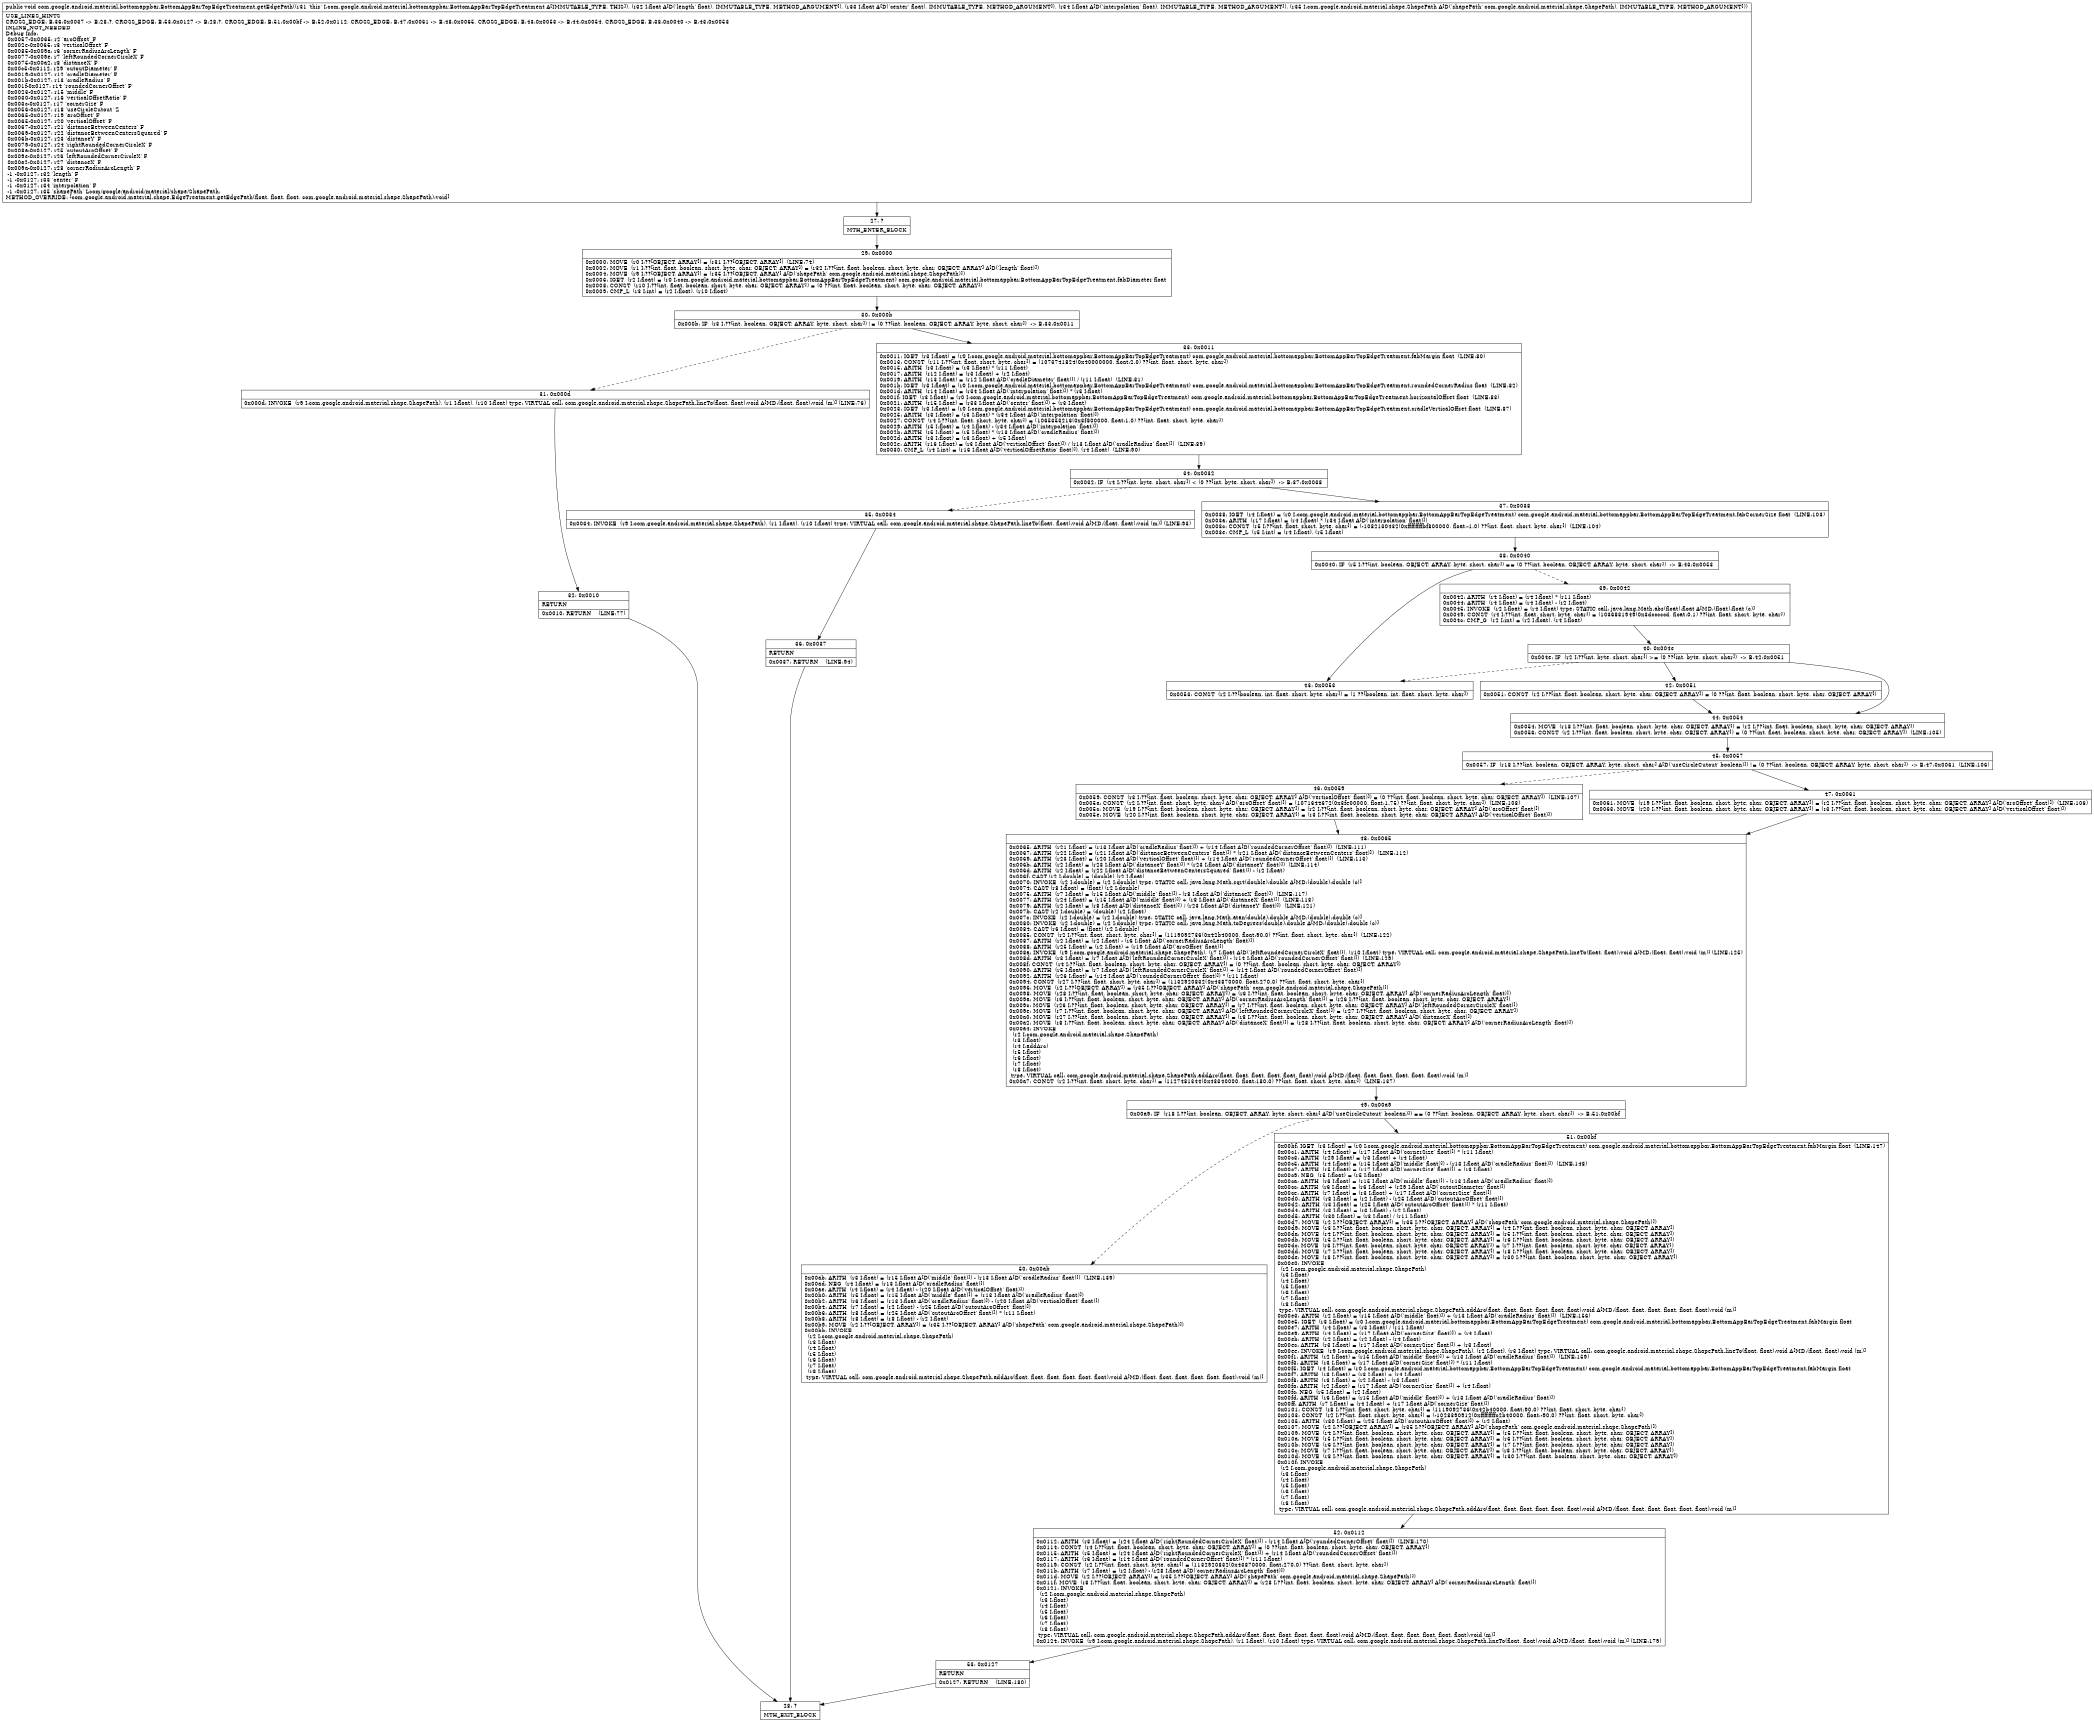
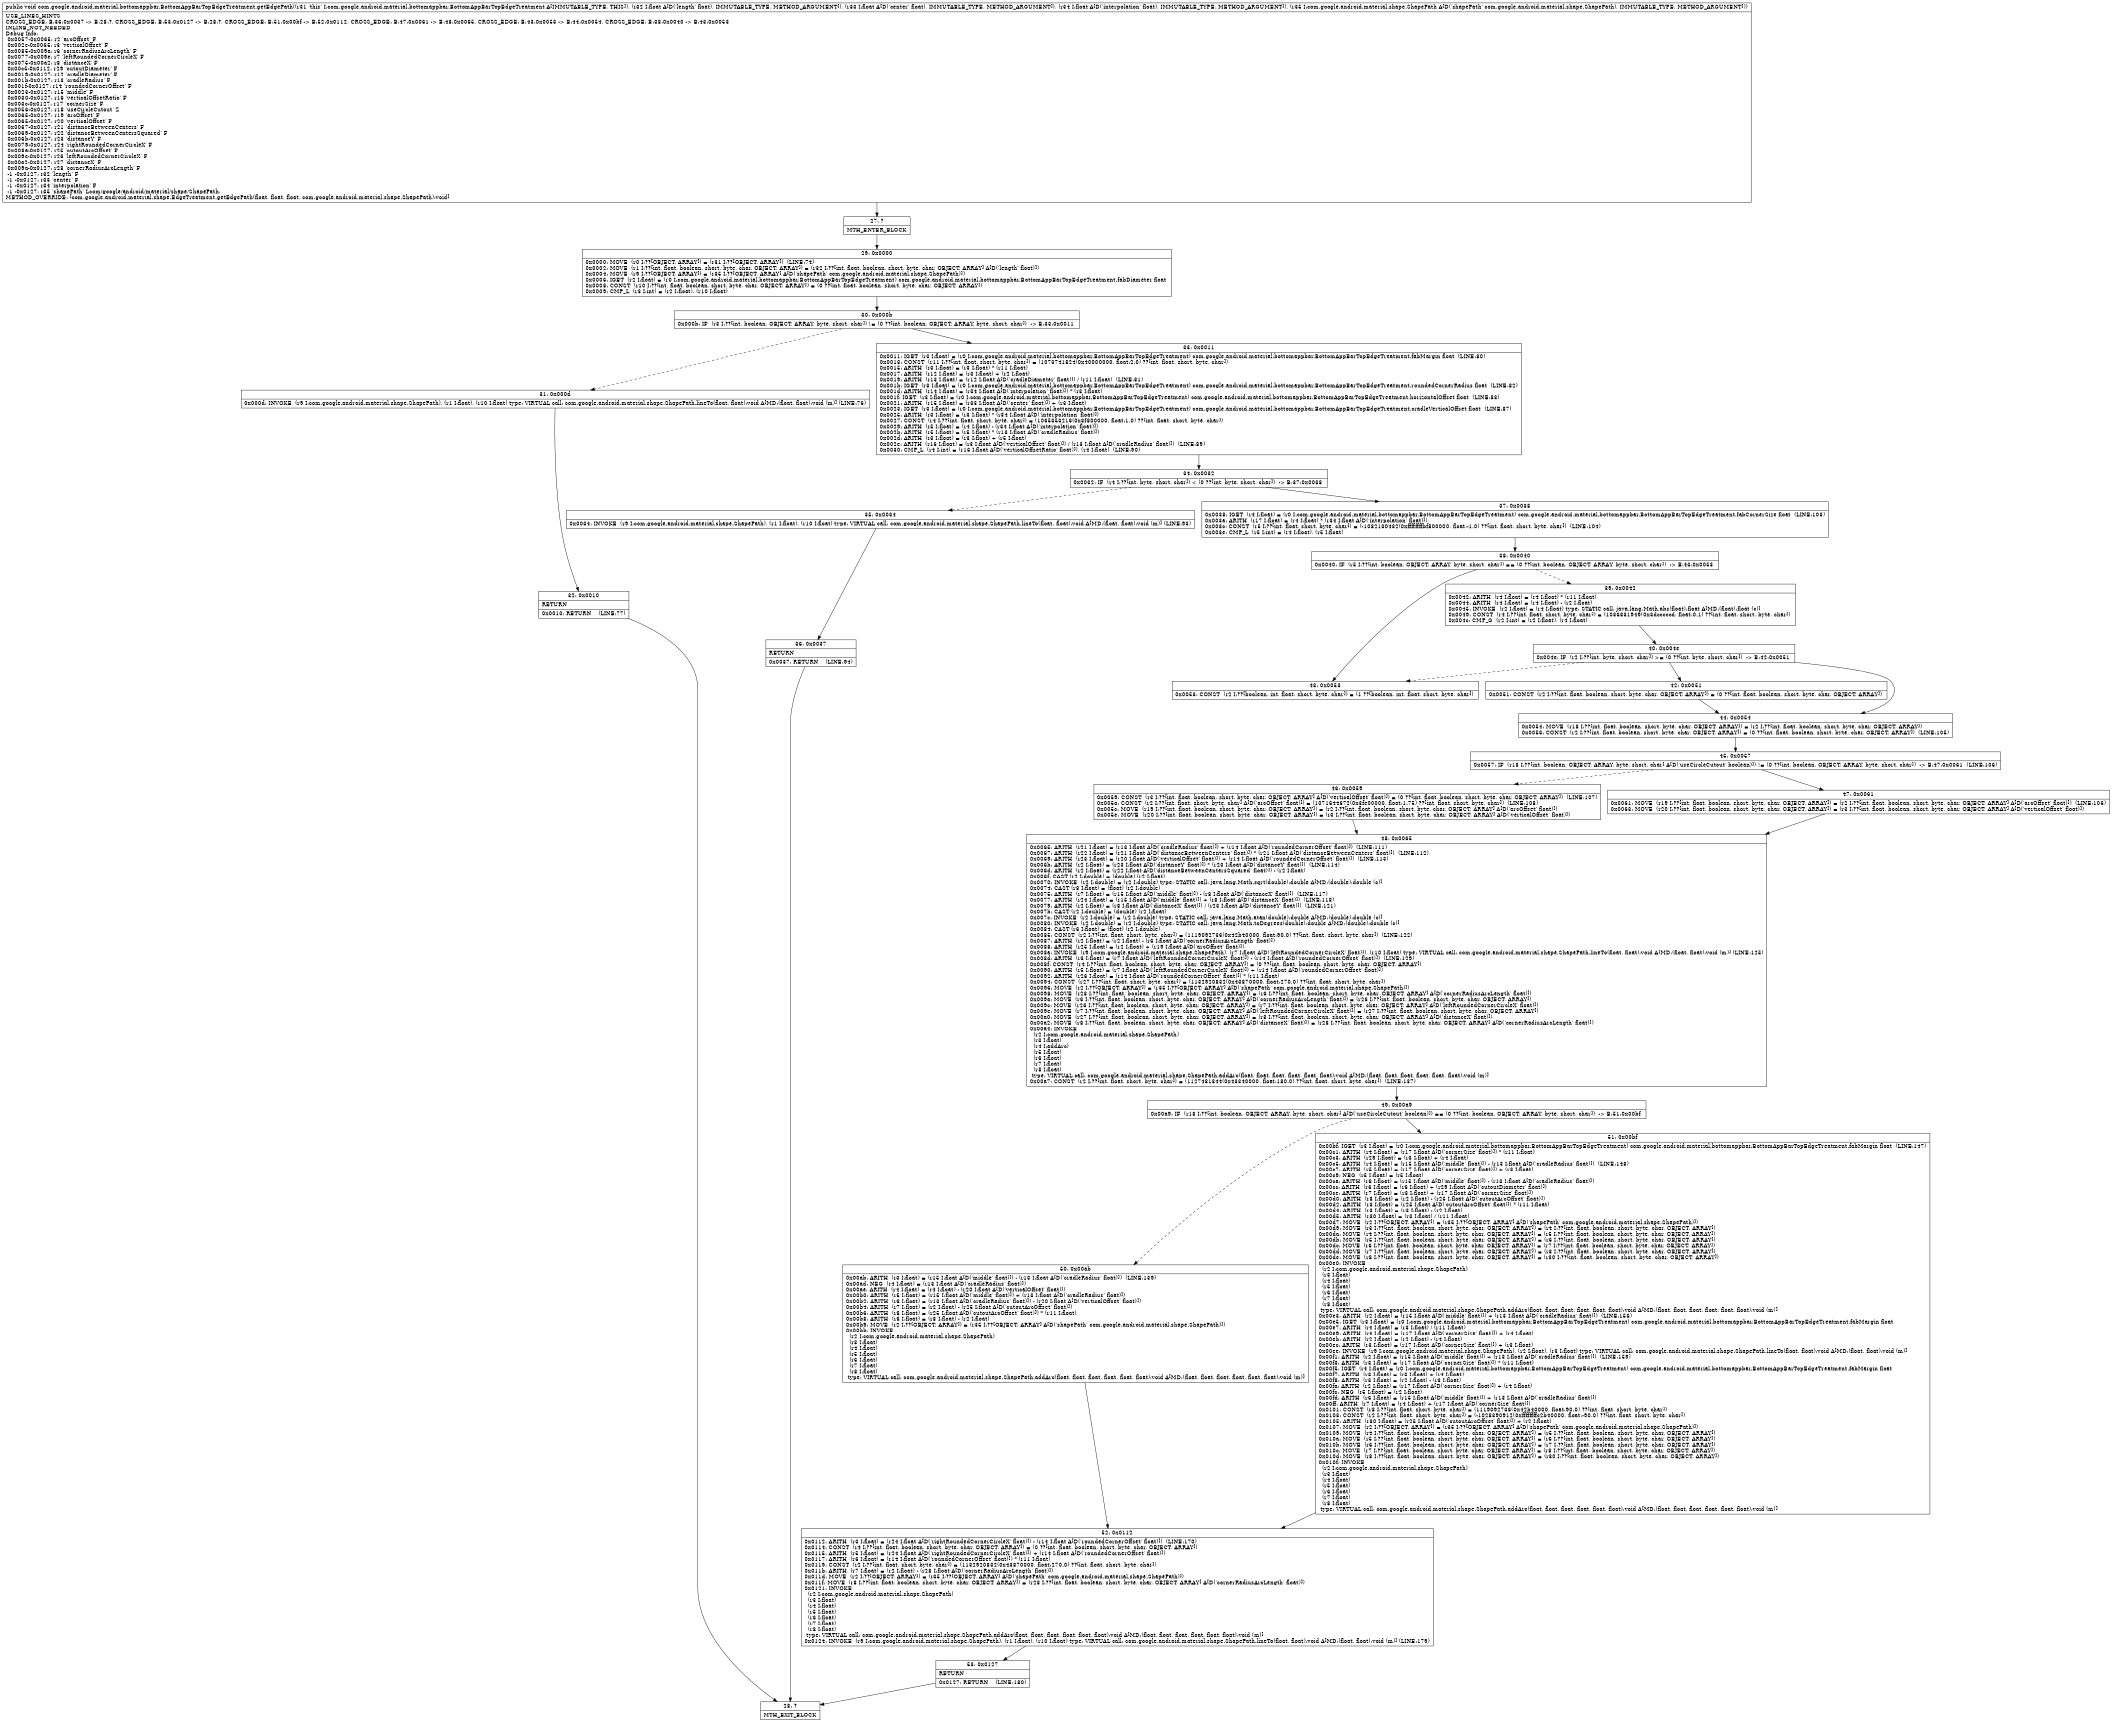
none -> (1096, 1454)
